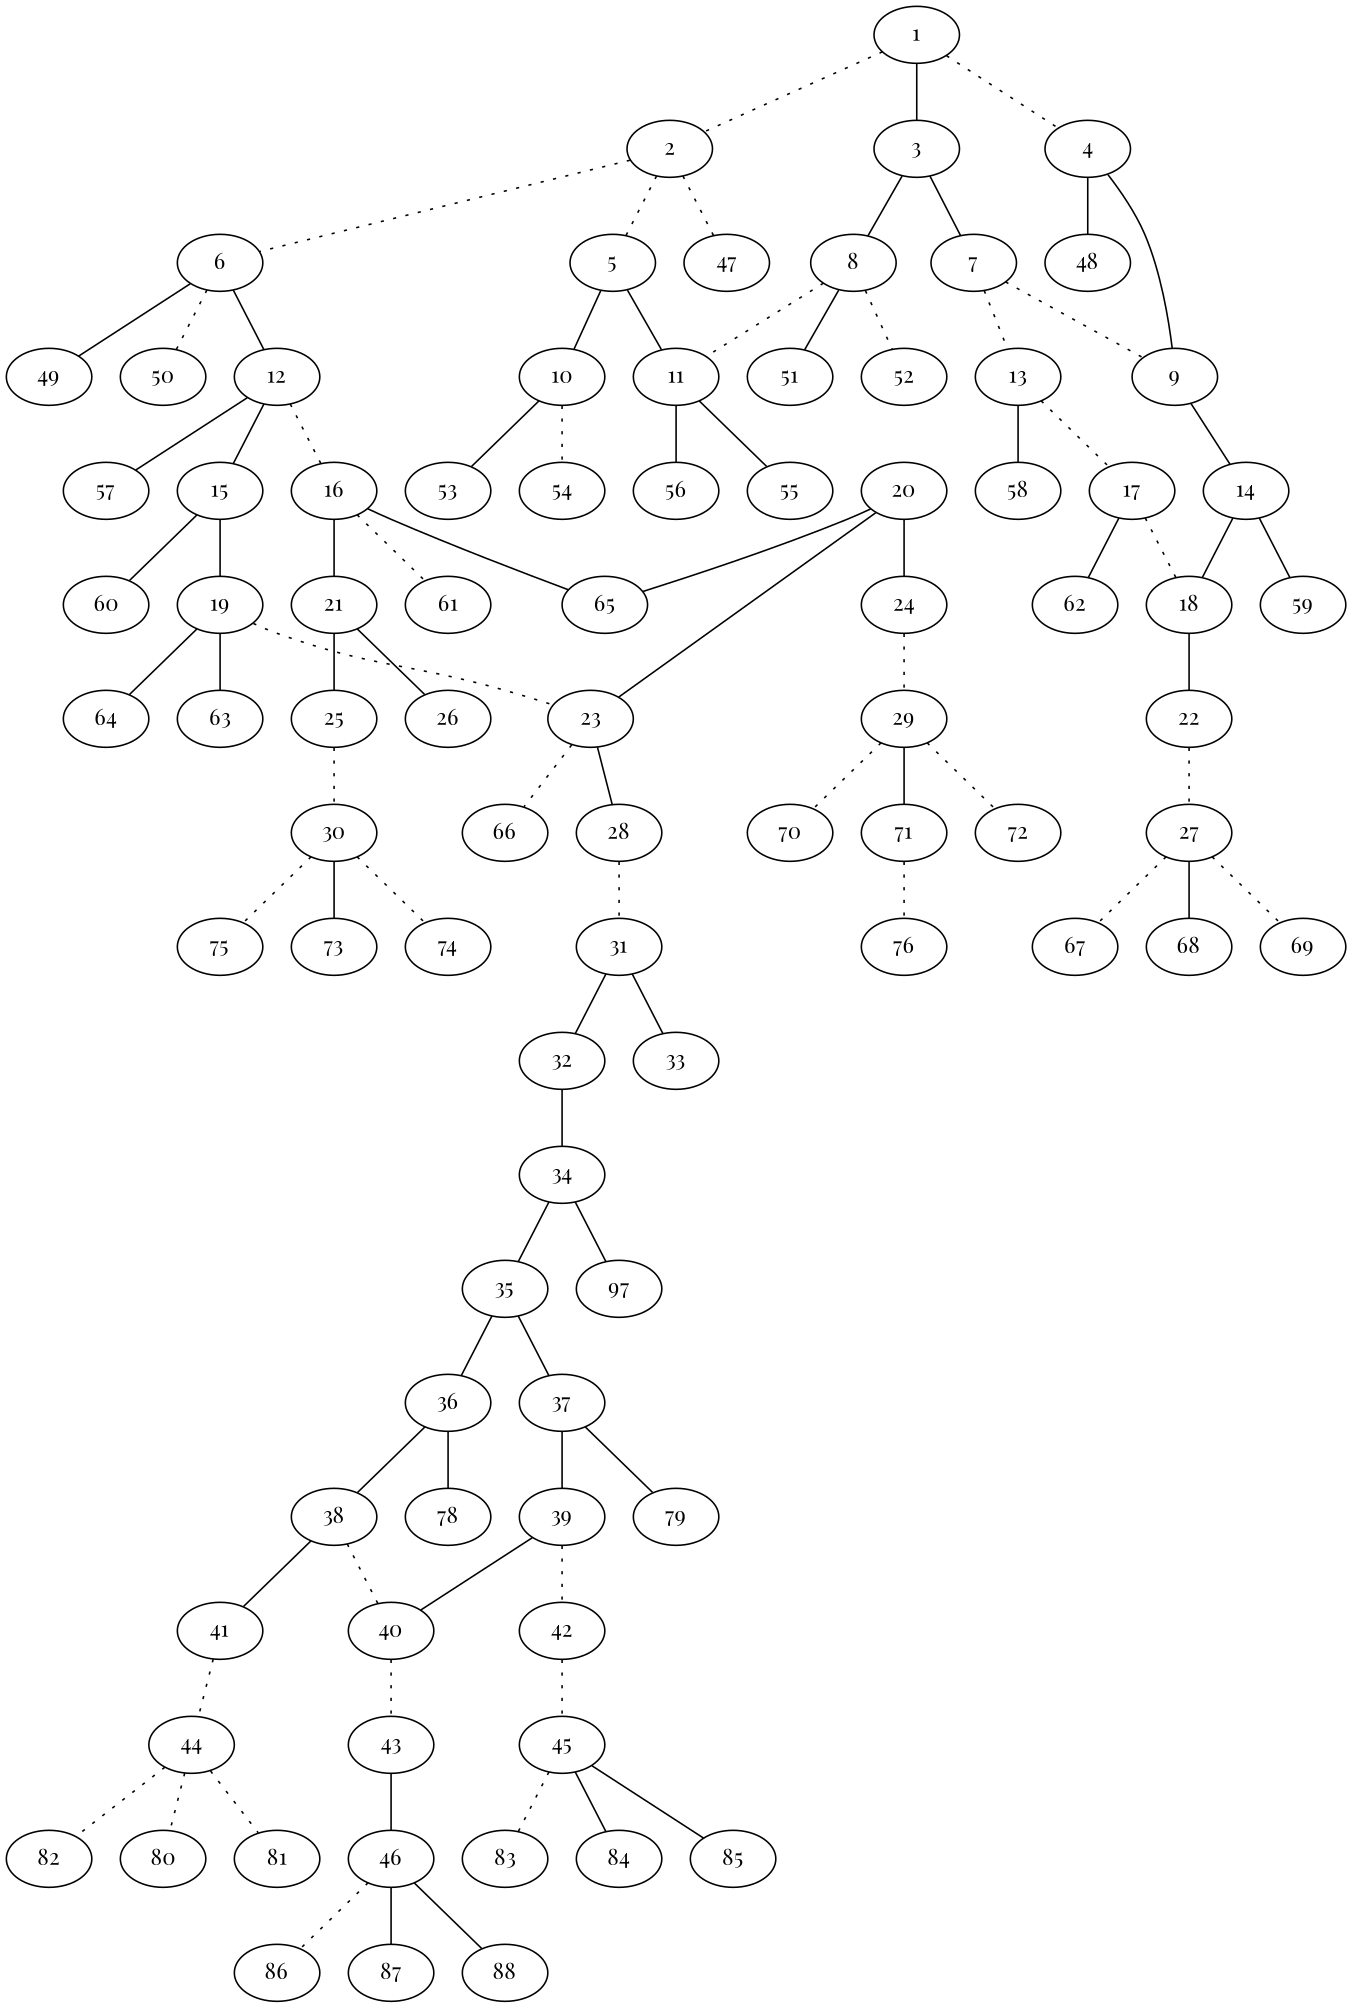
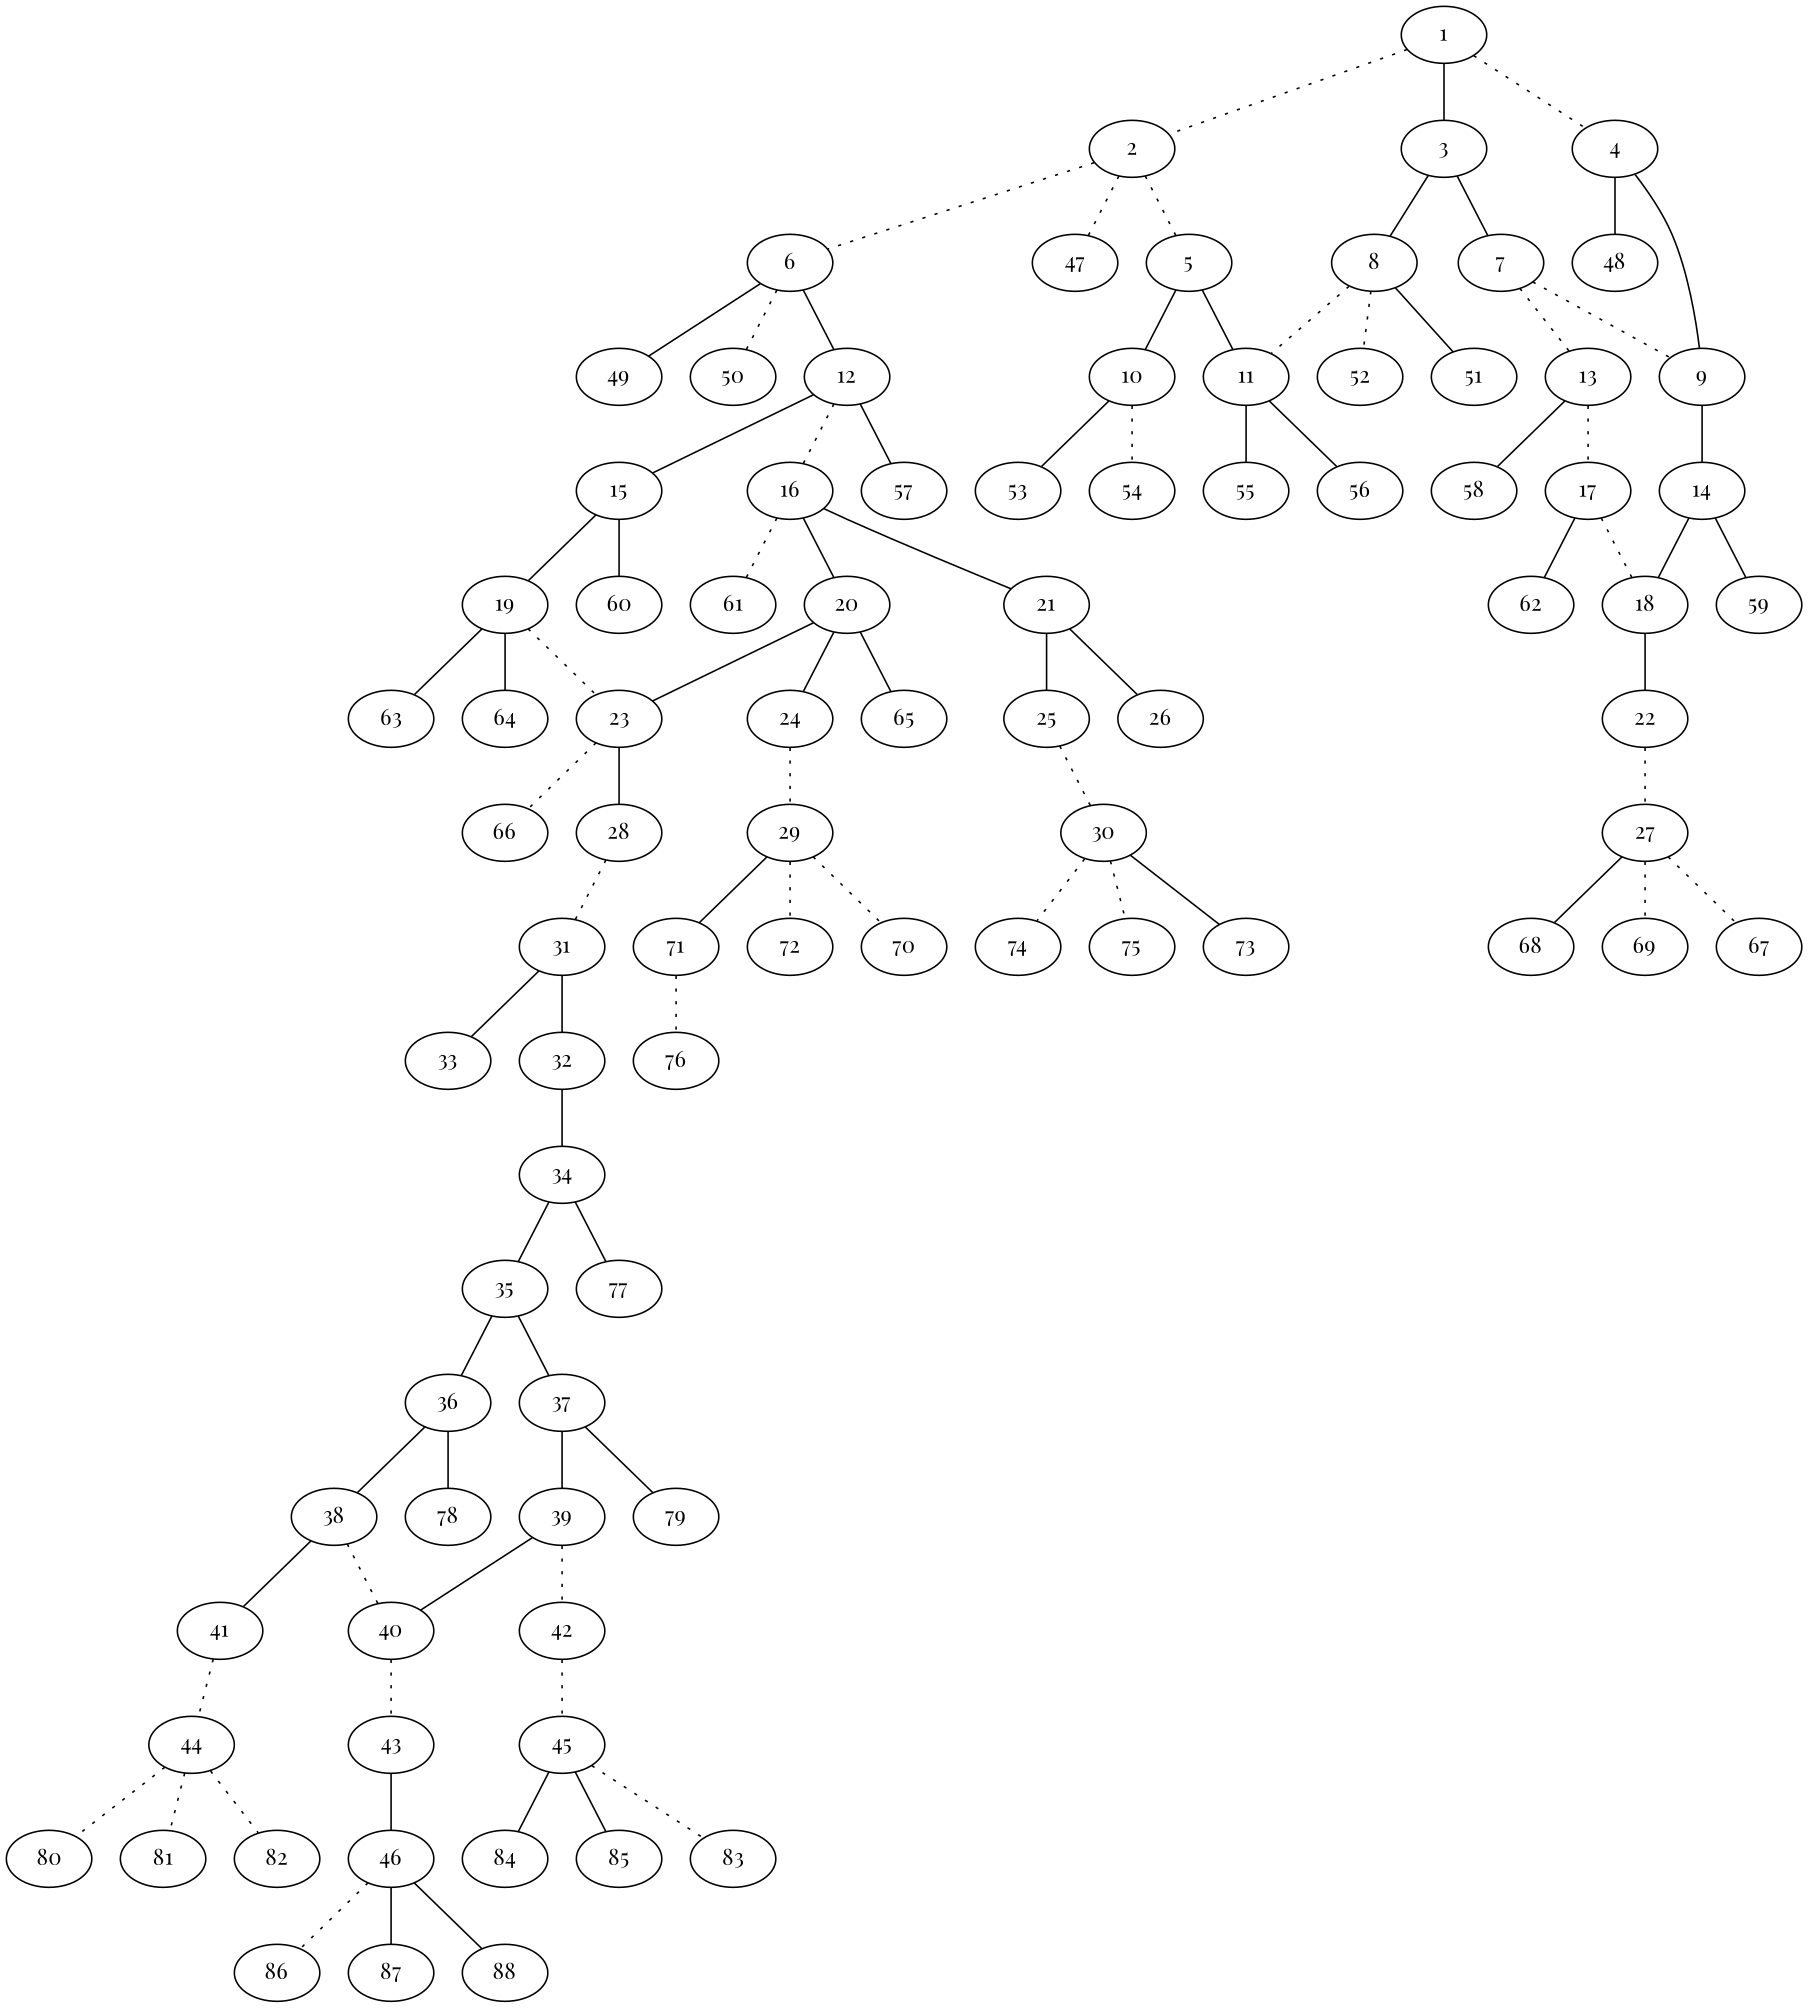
(467, 551) -> (819, 548)
(619, 1289) -> (619, 1289)
